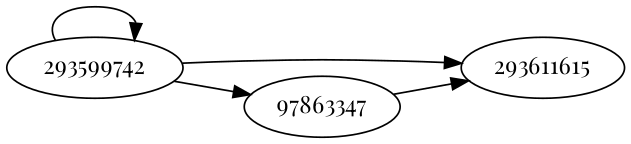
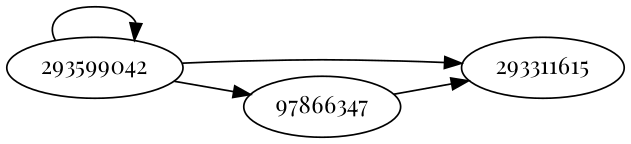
(95, 68) -> (95, 68)
(543, 68) -> (543, 68)
(322, 107) -> (322, 107)
